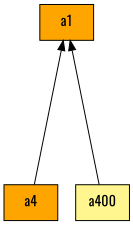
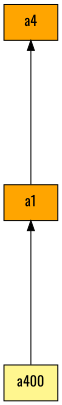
(48, 118) -> (31, 118)
